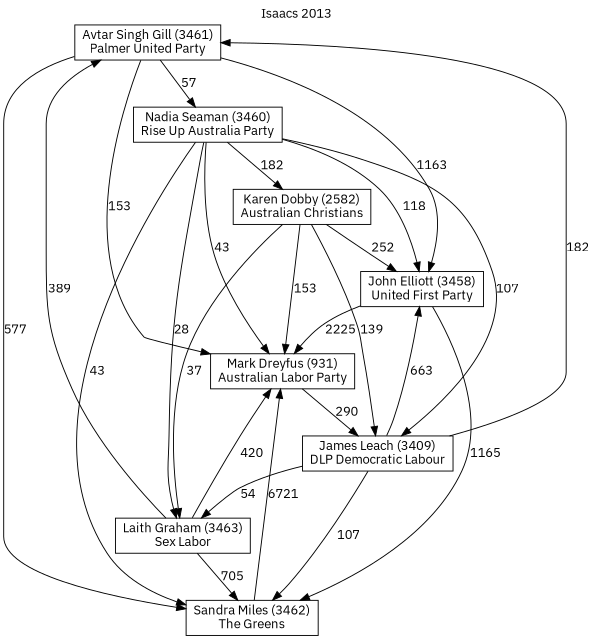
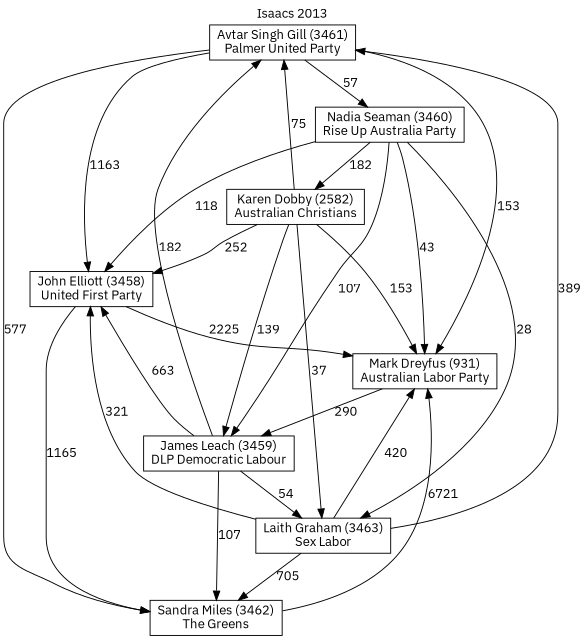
none -> (289, 129)
(84, 381) -> none
(378, 453) -> (219, 453)
none -> (125, 458)
